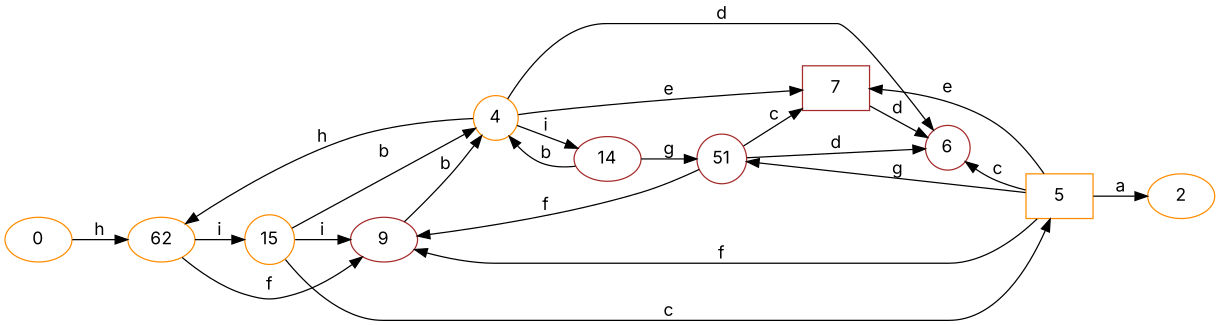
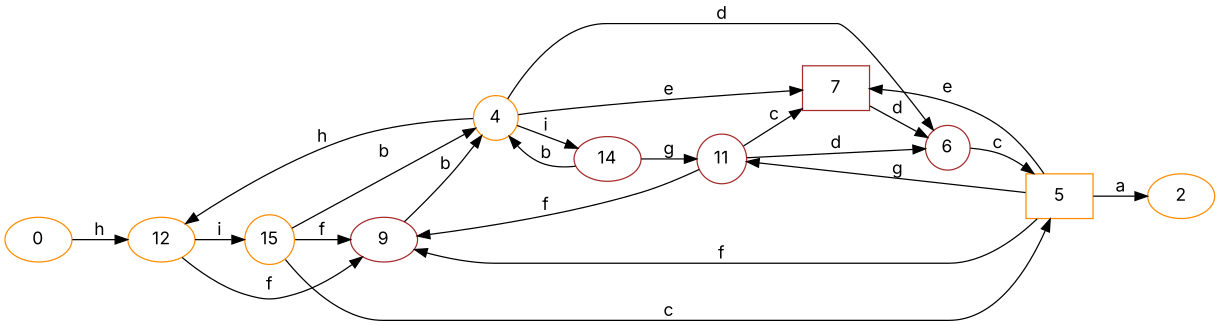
(722, 159) -> (722, 159)
(1000, 182) -> (998, 153)
(323, 230) -> (323, 230)
(161, 240) -> (161, 240)
